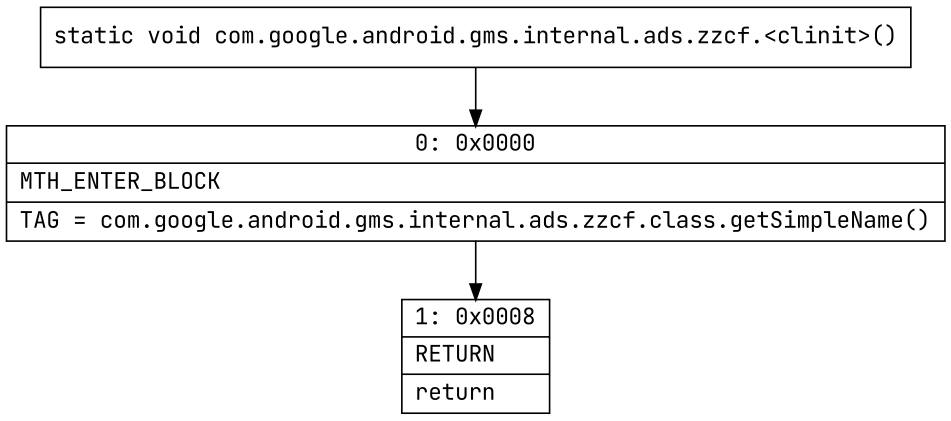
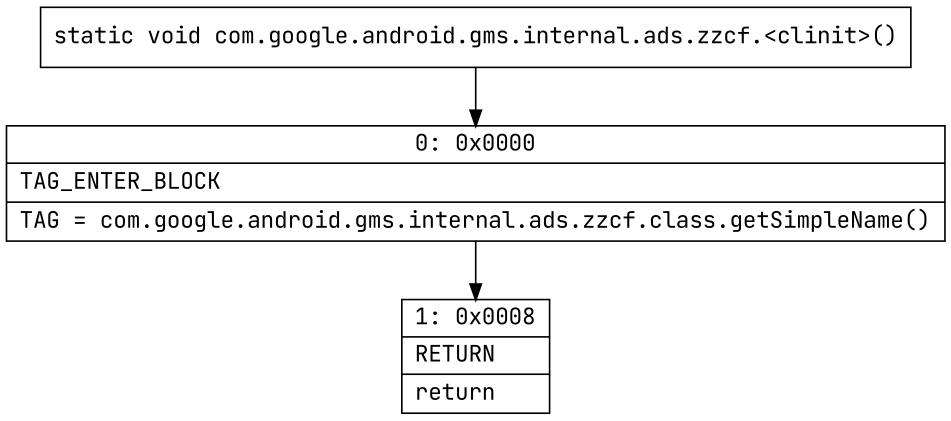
(120, 182) -> (120, 182)
